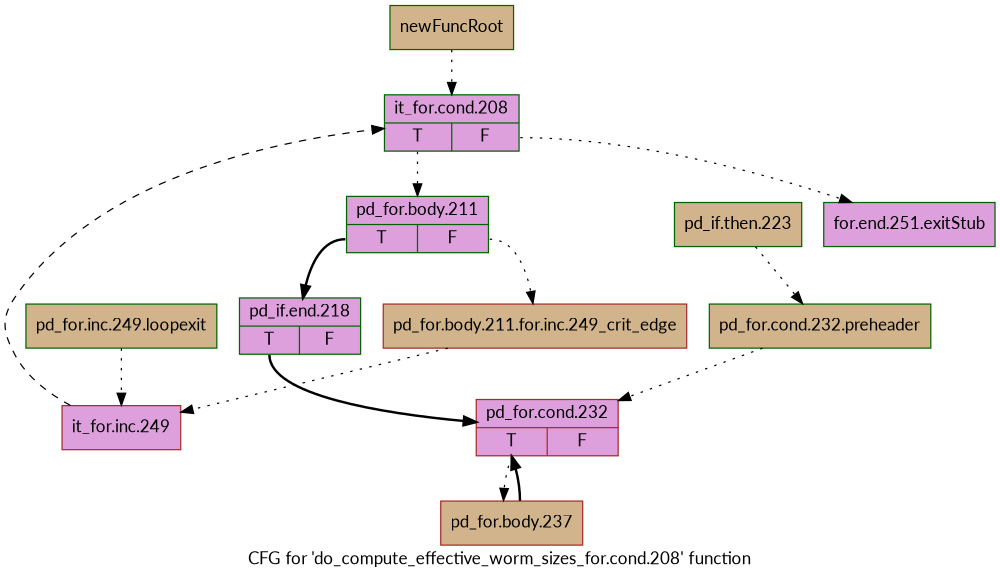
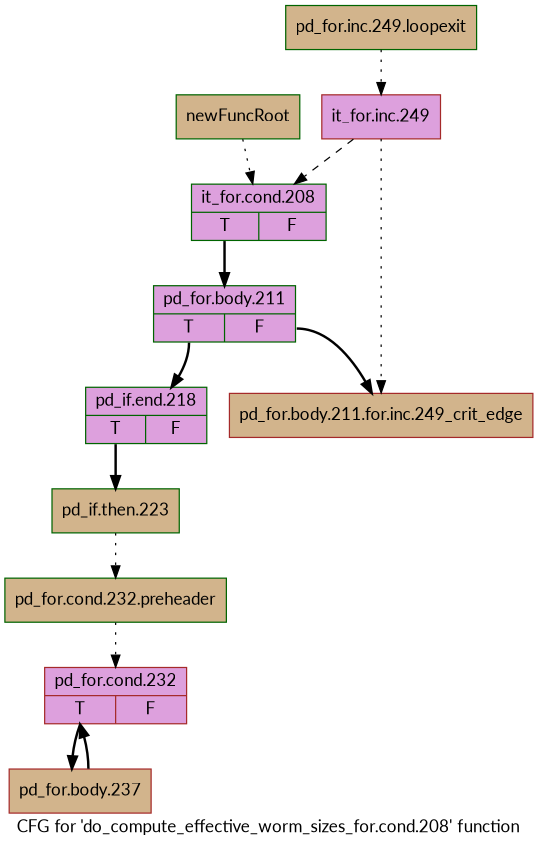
(417, 168) -> (225, 257)
(909, 225) -> none
(518, 258) -> (338, 346)
(320, 379) -> (381, 260)
(358, 405) -> (116, 460)
(507, 472) -> (75, 740)
